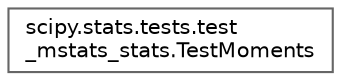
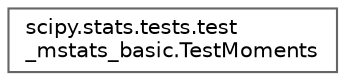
(171, 40) -> (173, 40)
